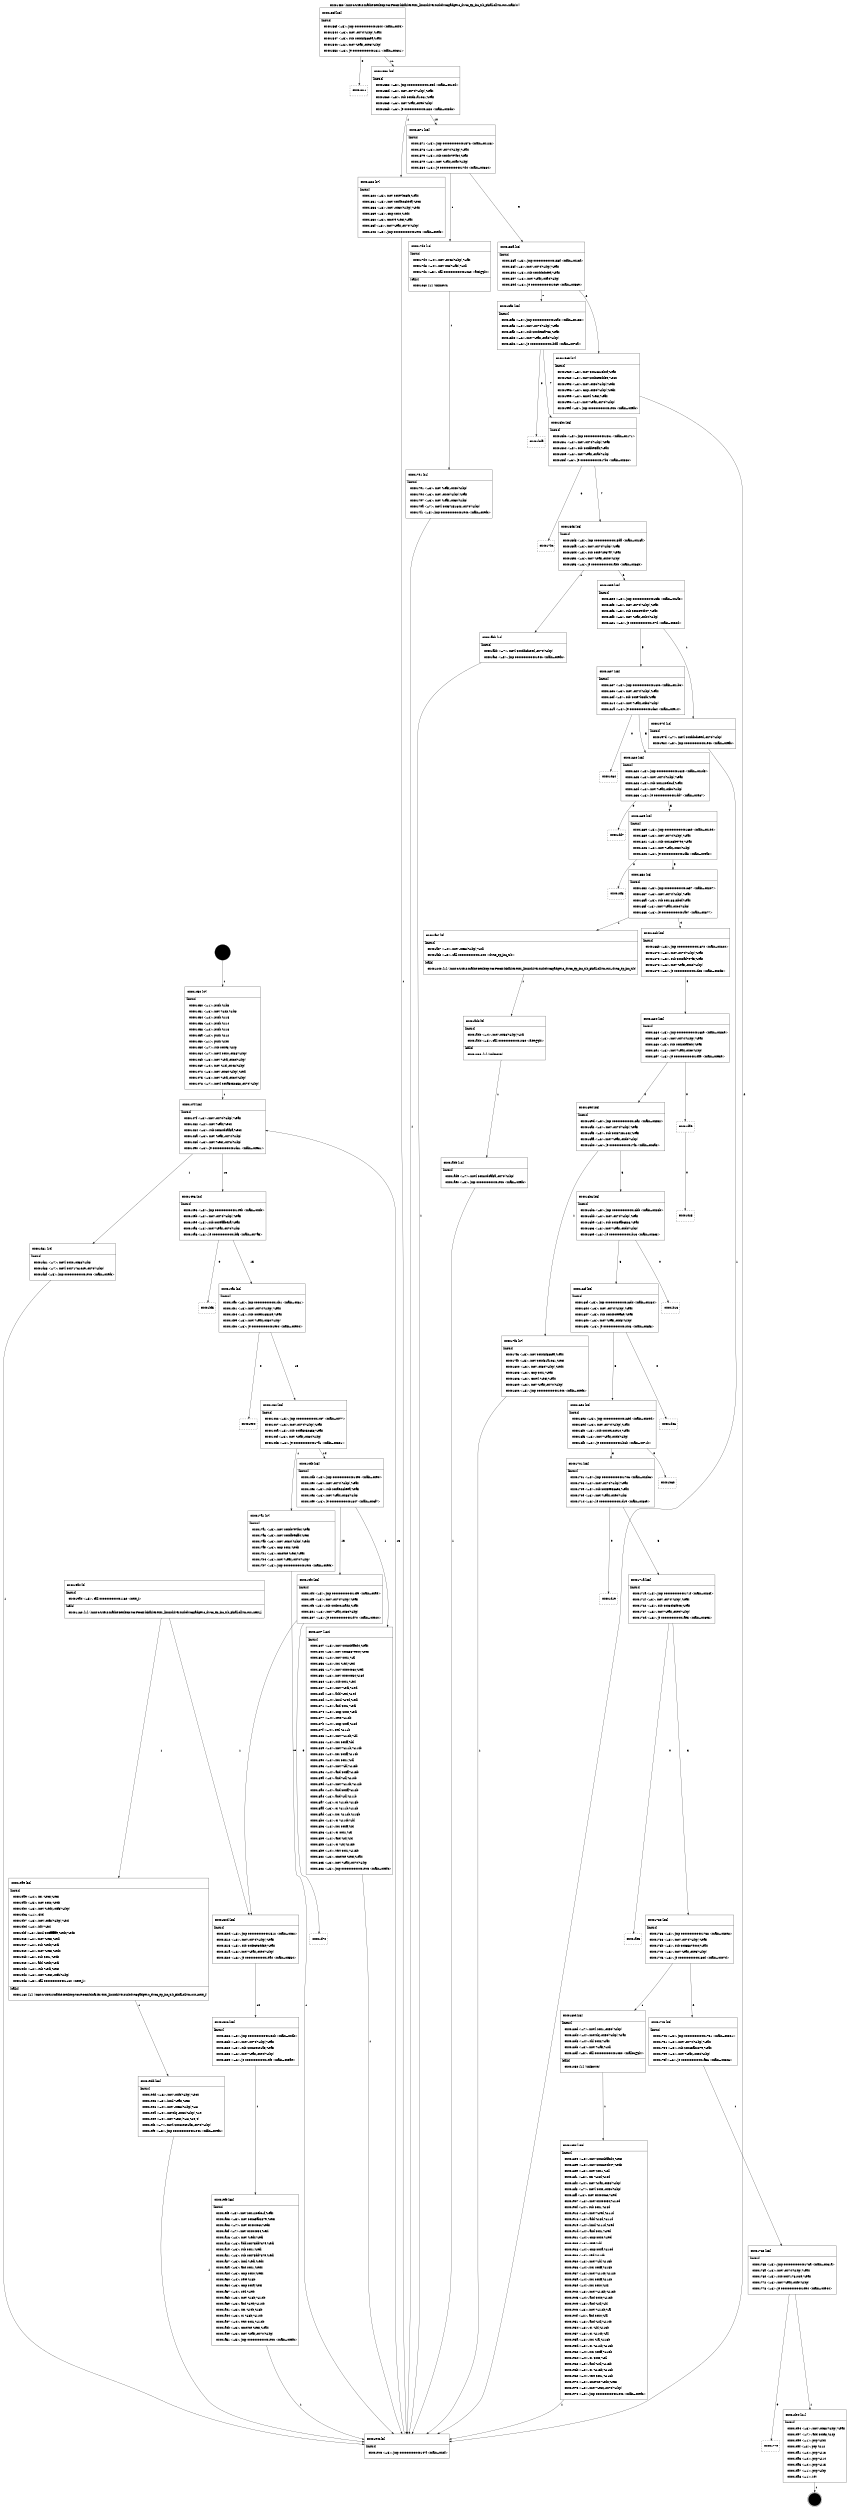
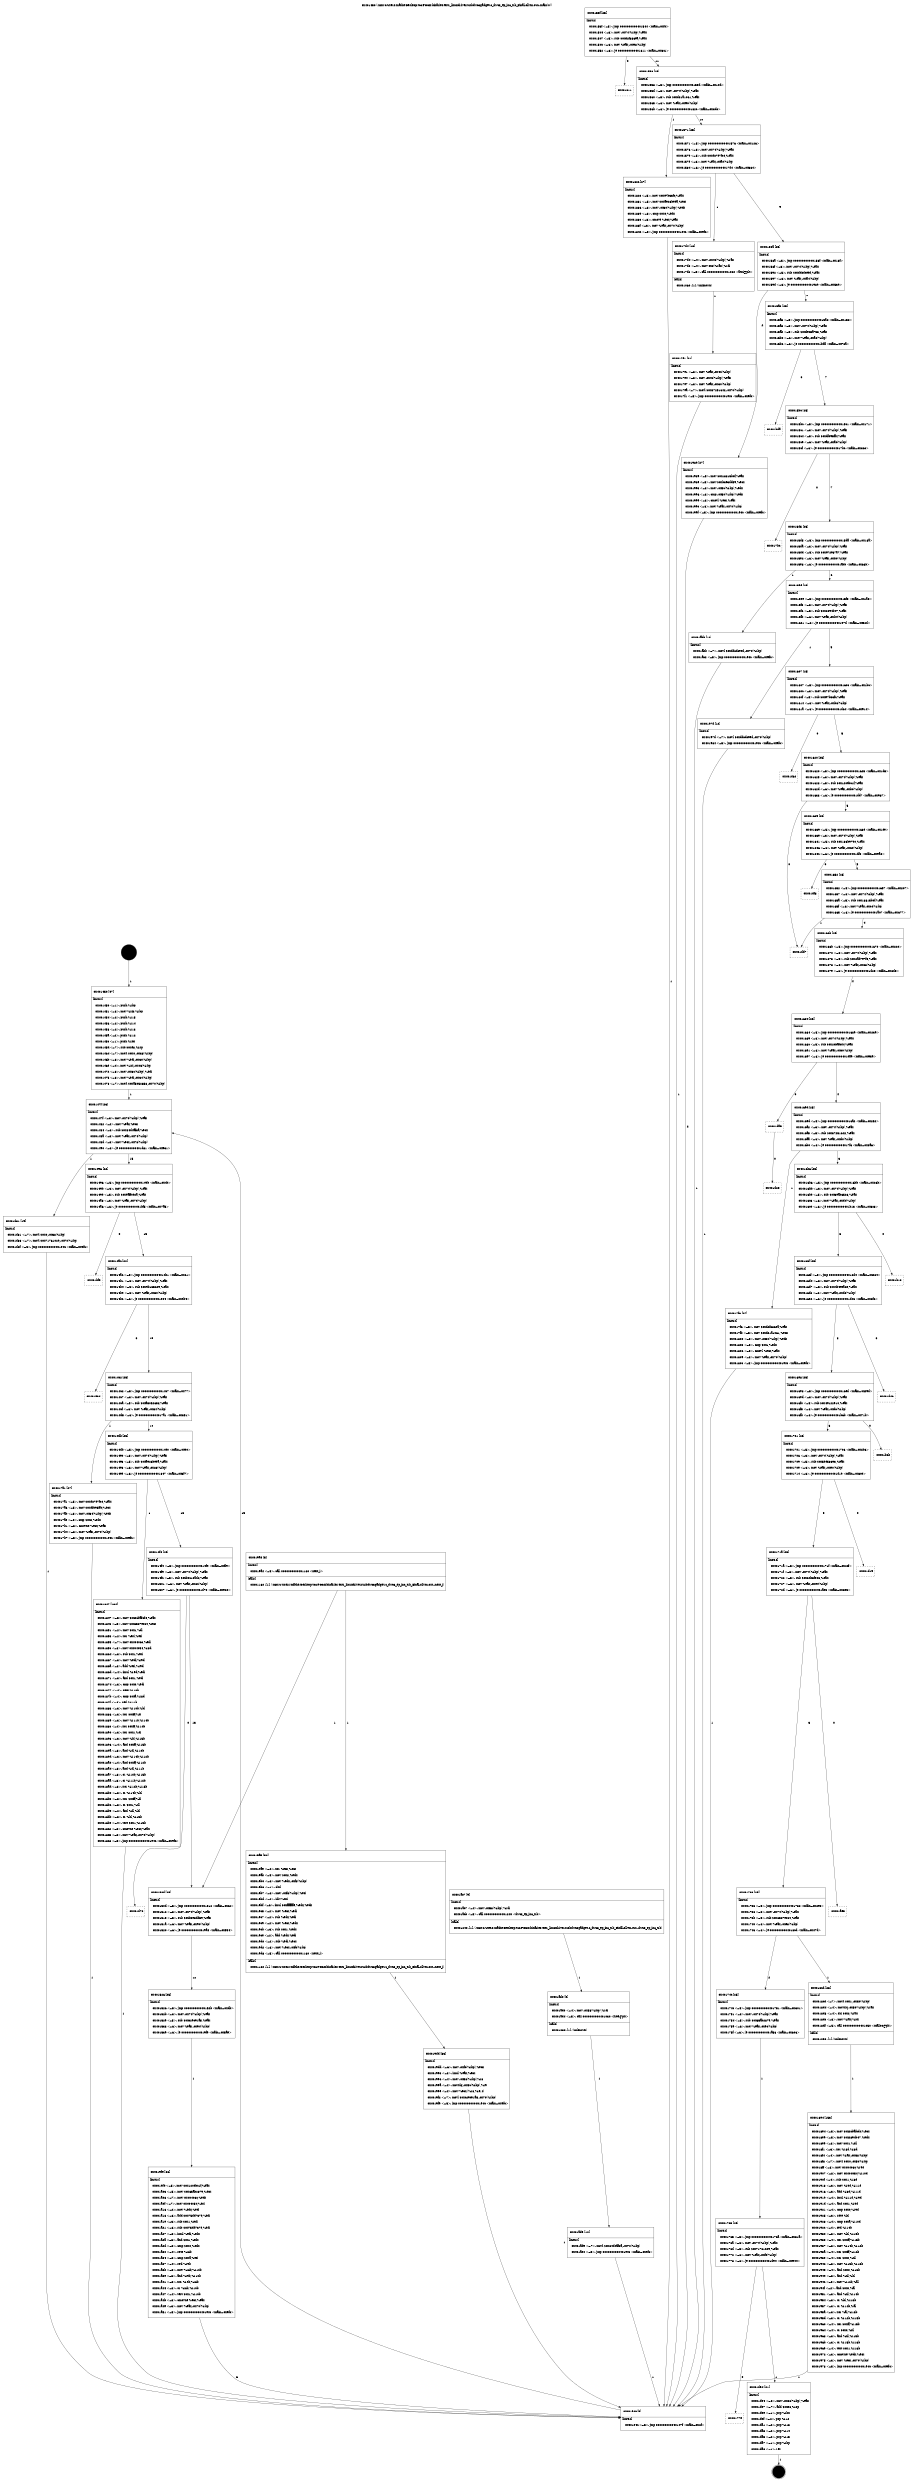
(614, 924) -> (811, 930)
(300, 2405) -> (236, 2377)
